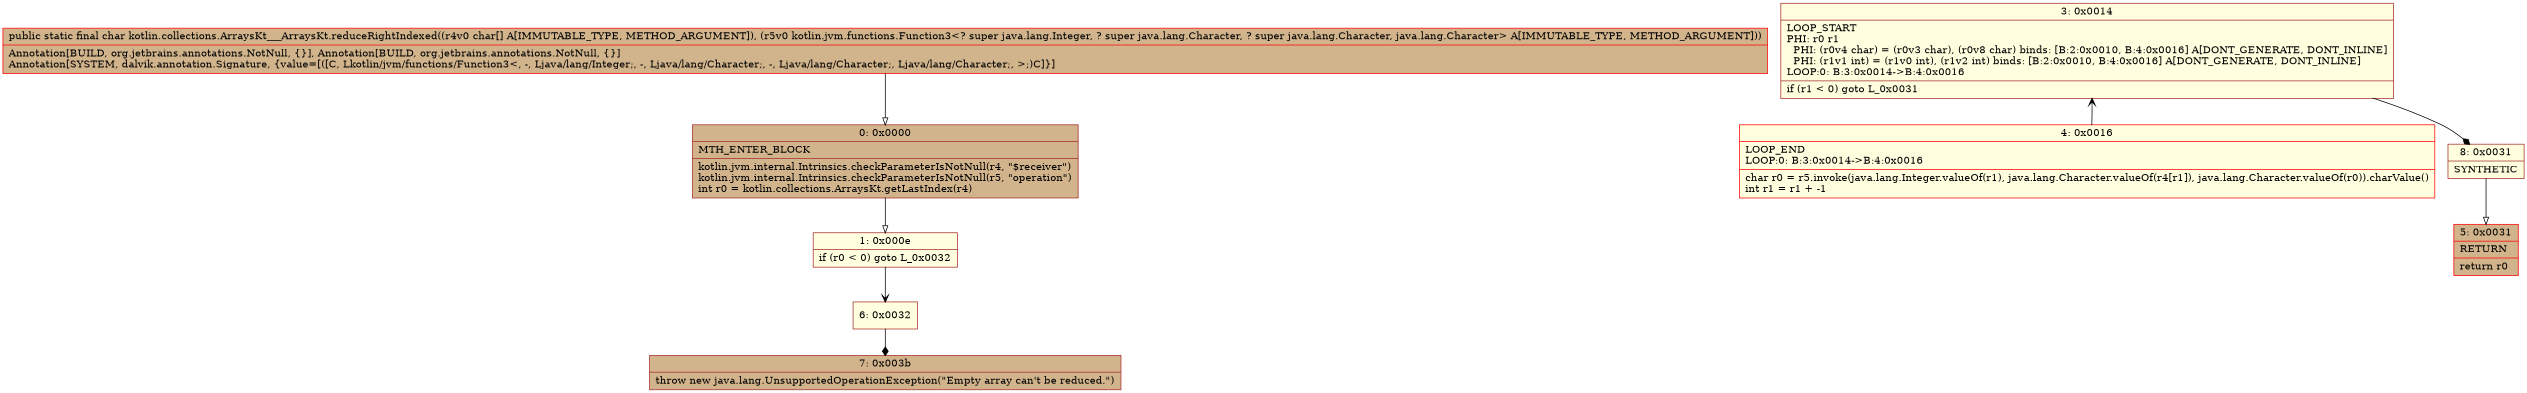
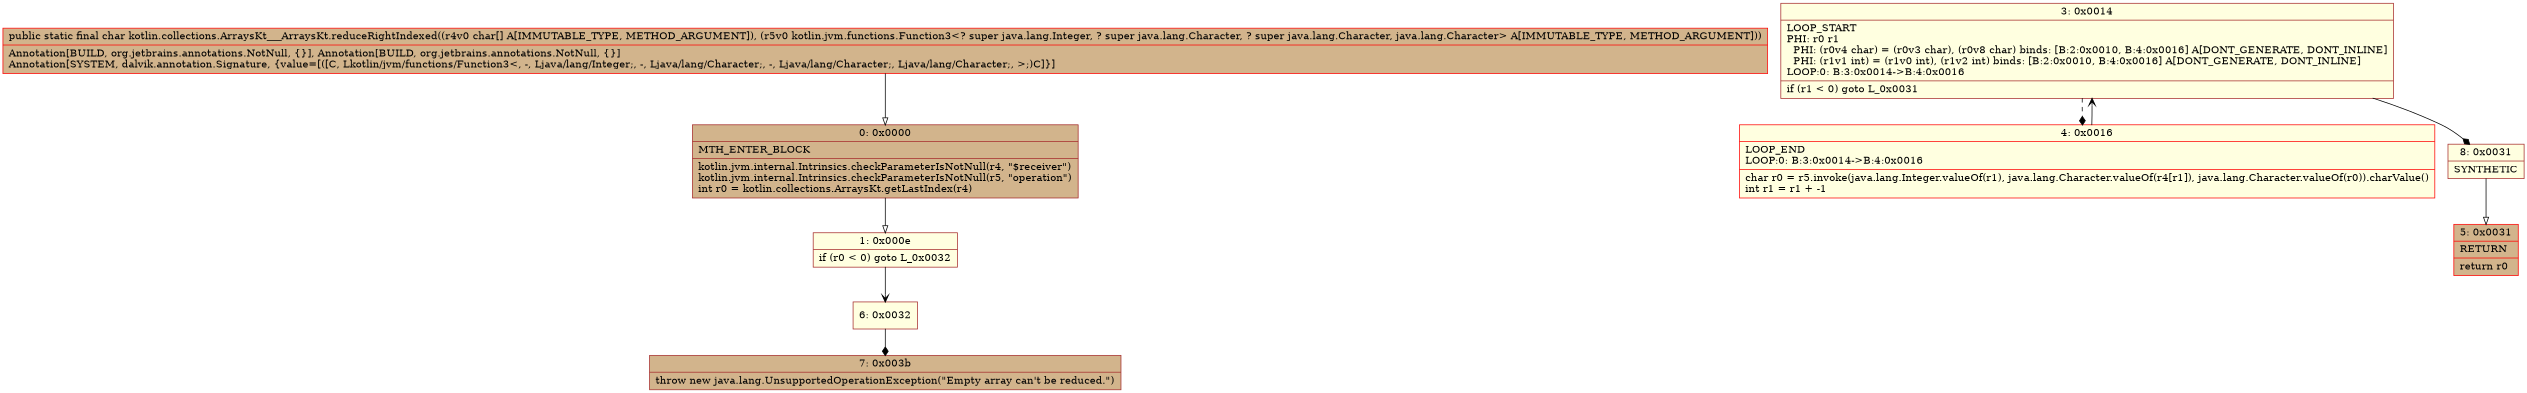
none -> (2082, 107)
